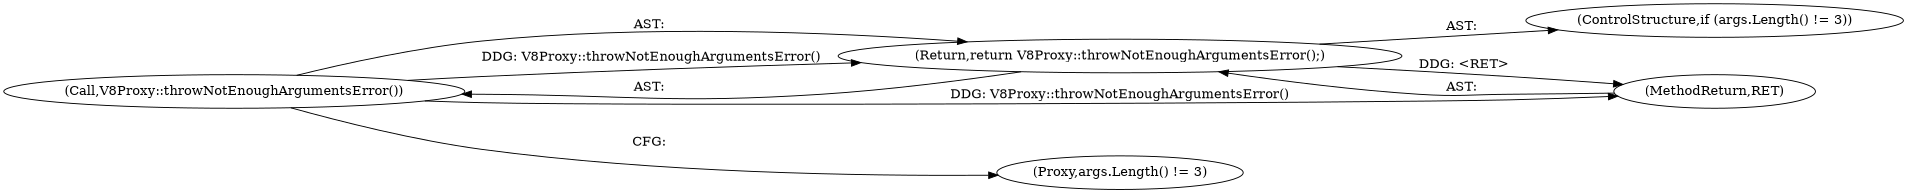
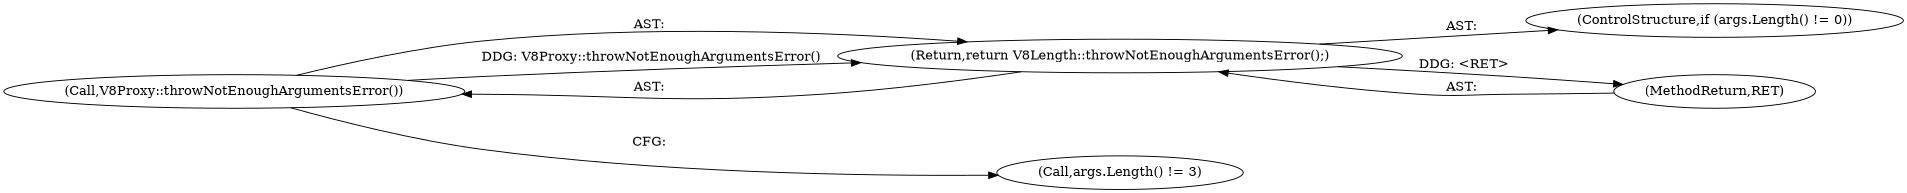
(1715, 21) -> (1715, 21)
(1120, 56) -> (1120, 56)
(1017, 104) -> none
(1120, 173) -> (1120, 173)
